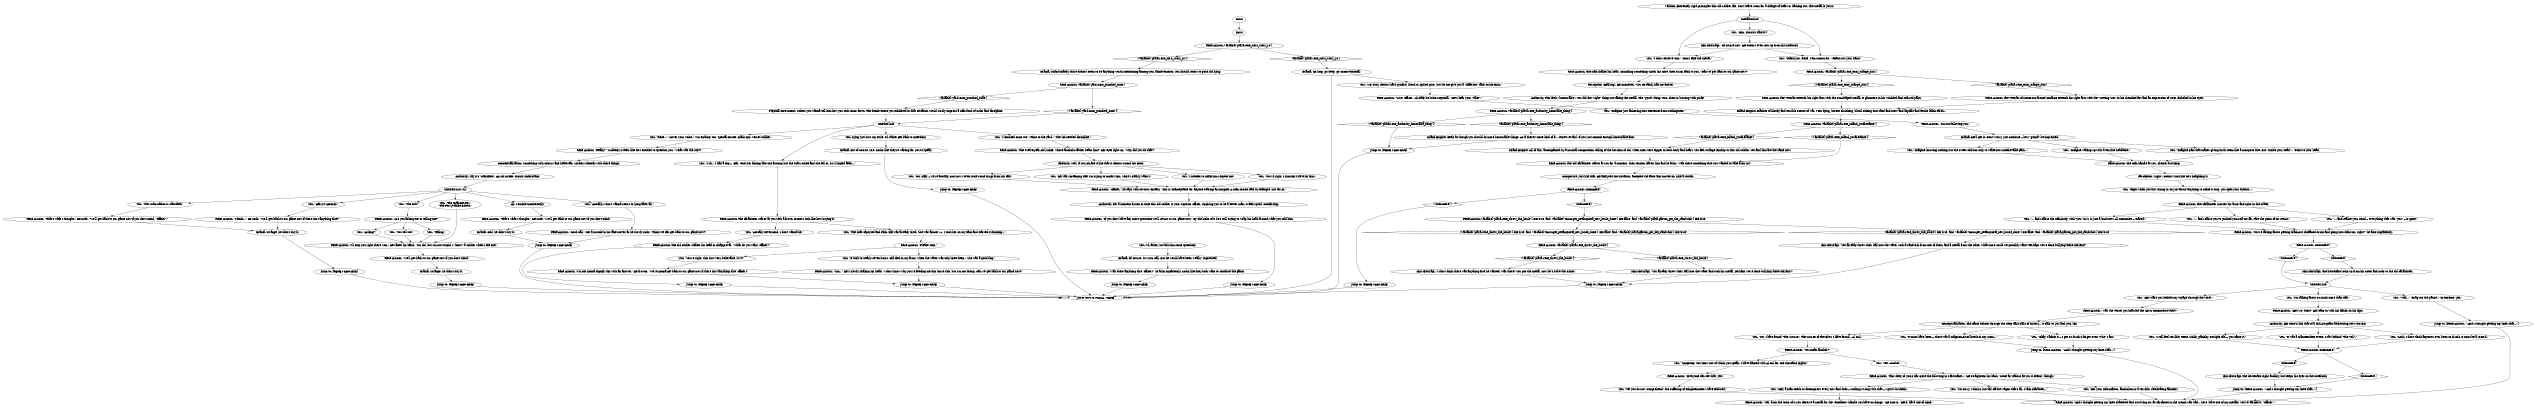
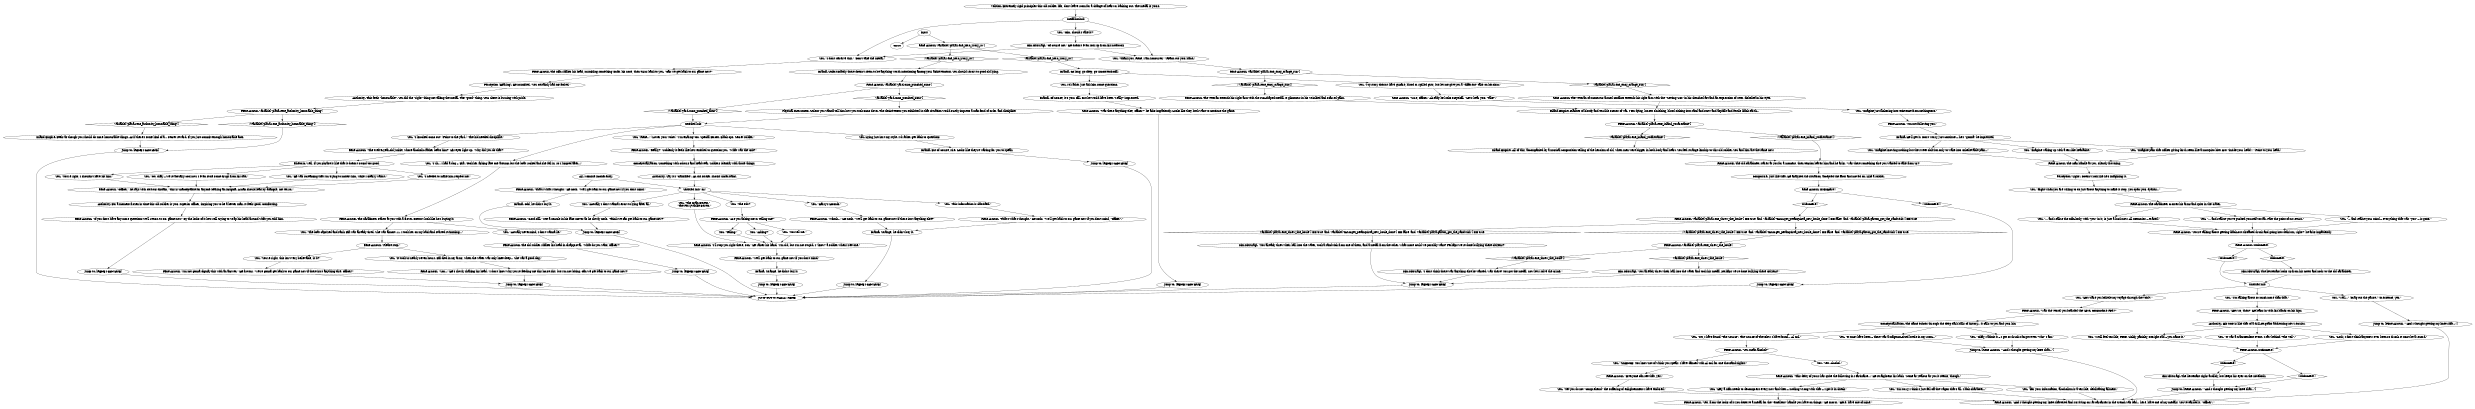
(1239, 25) -> (911, 39)
(490, 197) -> (646, 183)
(1328, 276) -> (1089, 78)
(1096, 298) -> (777, 298)
